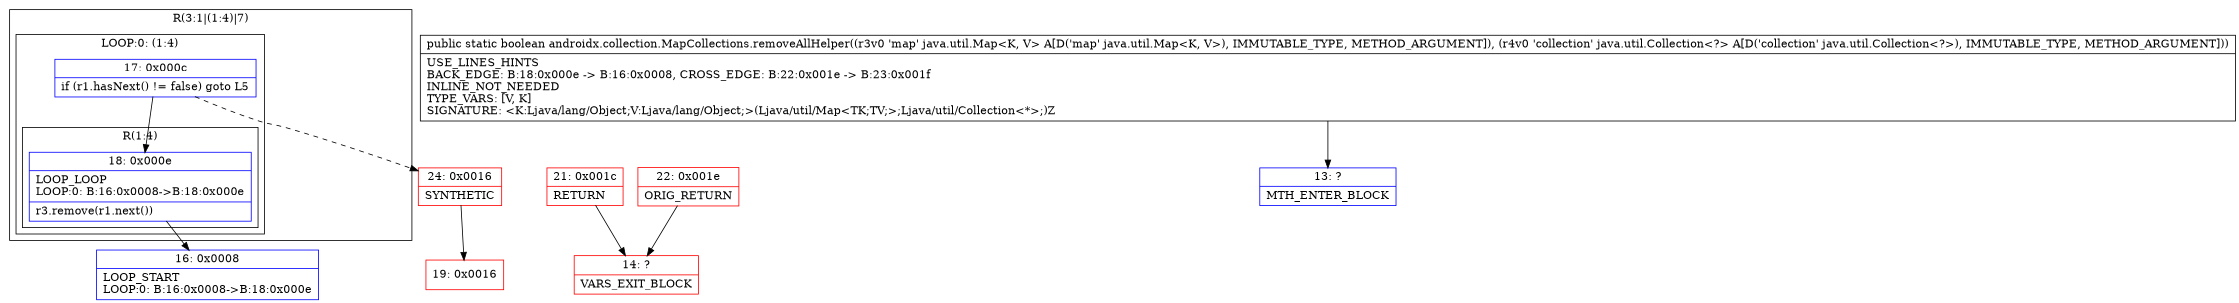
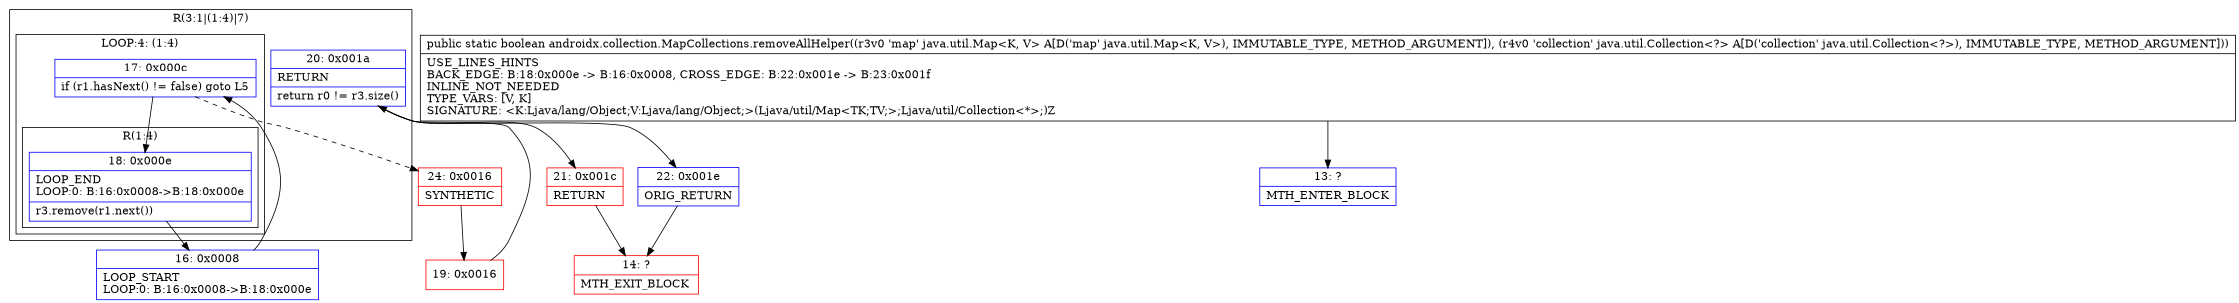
(140, 44) -> (140, 44)
none -> (338, 78)
none -> (279, 170)
(72, 180) -> (69, 180)
(688, 187) -> (688, 187)
(636, 284) -> (635, 284)
